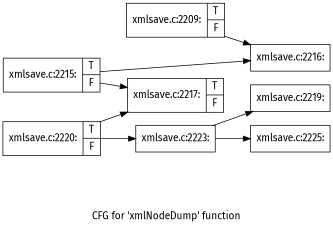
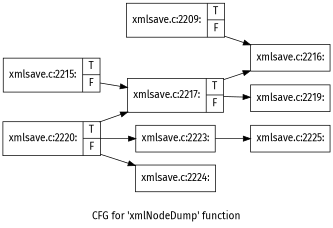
(172, 66) -> (233, 76)
(229, 120) -> (233, 97)
none -> (176, 178)
